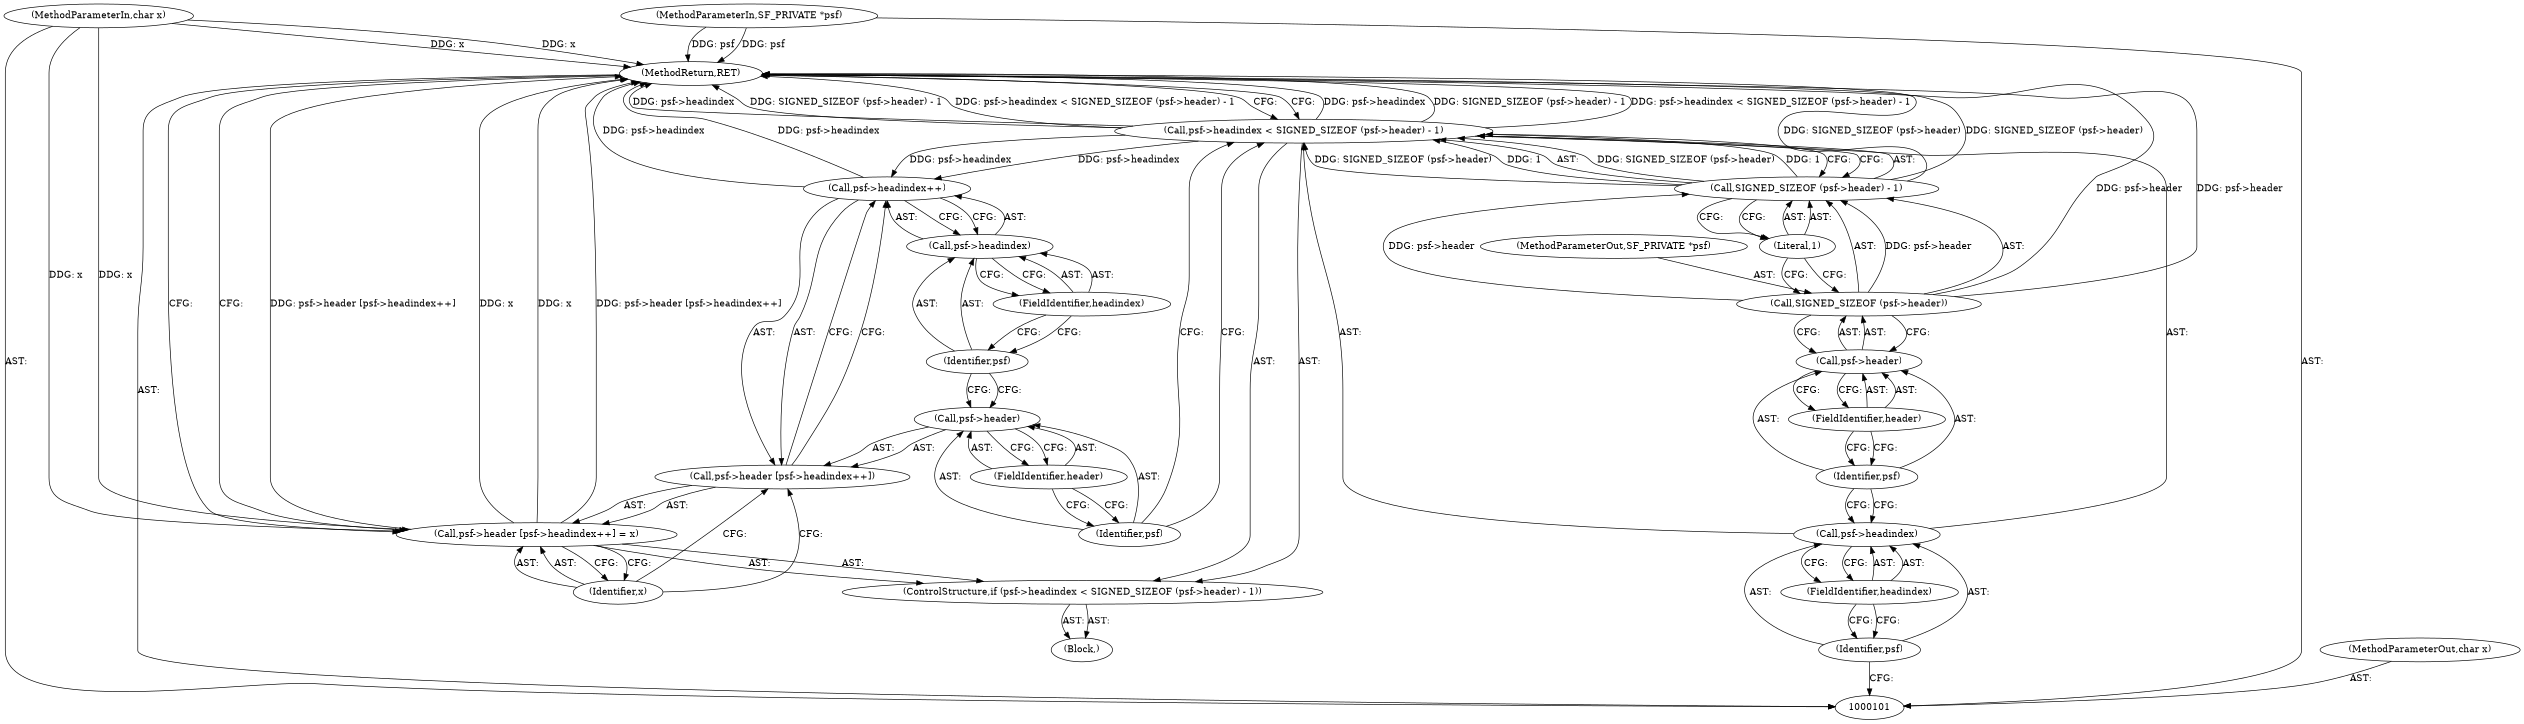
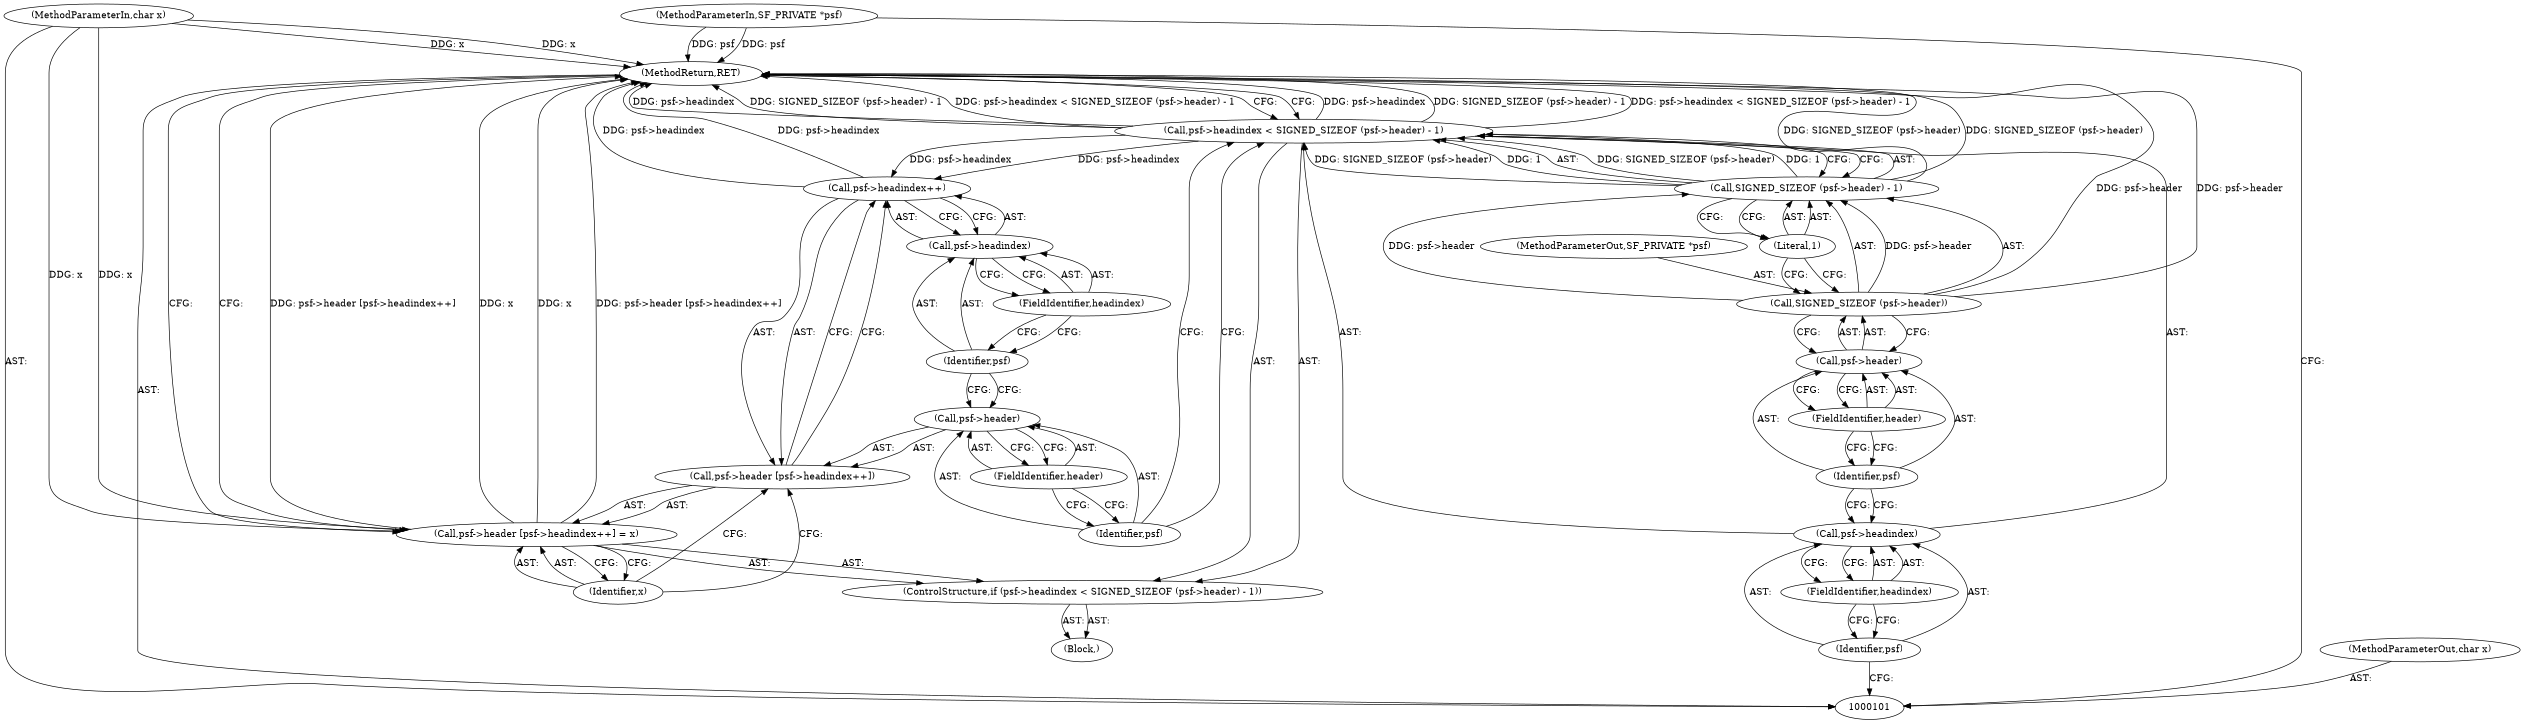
(2314, 362) -> (2314, 362)
